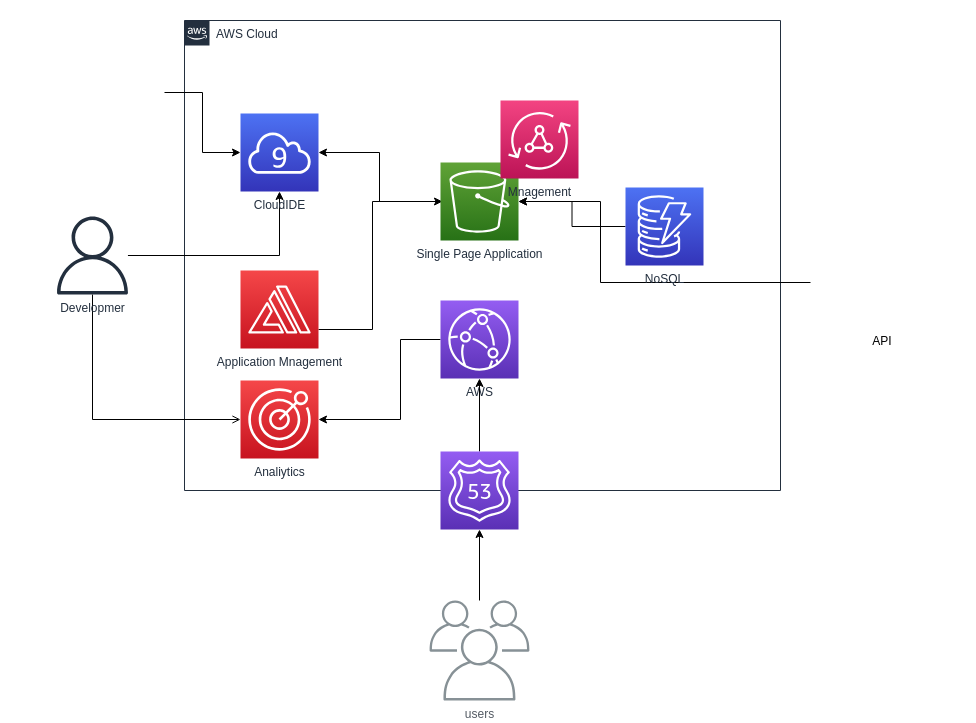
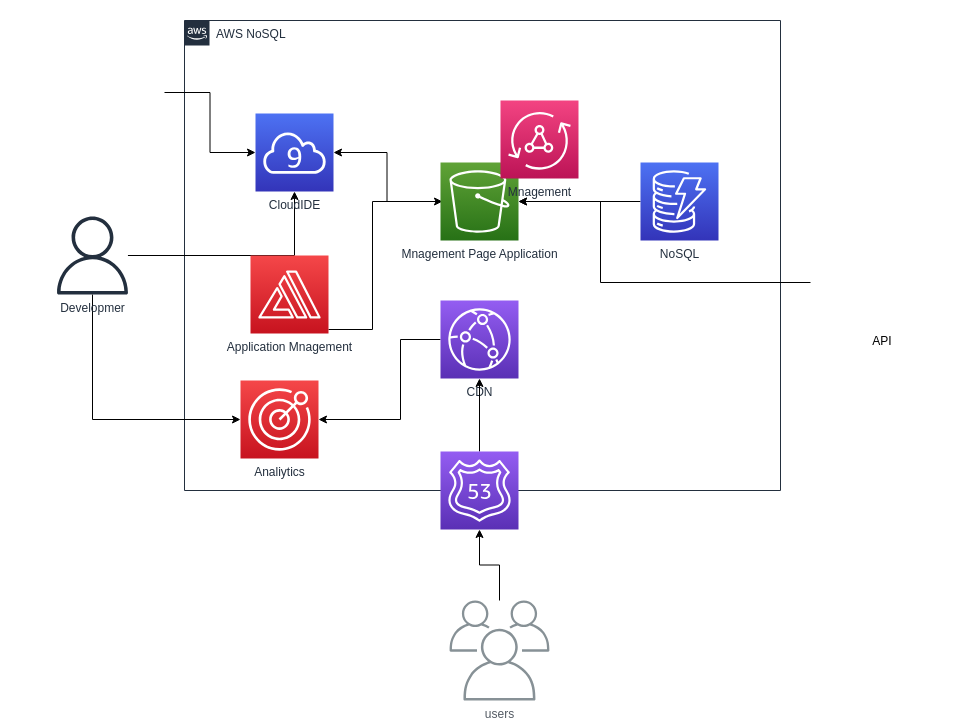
(244, 35) -> (245, 35)
(280, 153) -> (295, 153)
(665, 227) -> (680, 202)
(480, 255) -> (480, 255)
(280, 310) -> (290, 295)
(480, 393) -> (480, 393)
(233, 420) -> (232, 420)
(480, 651) -> (500, 651)
